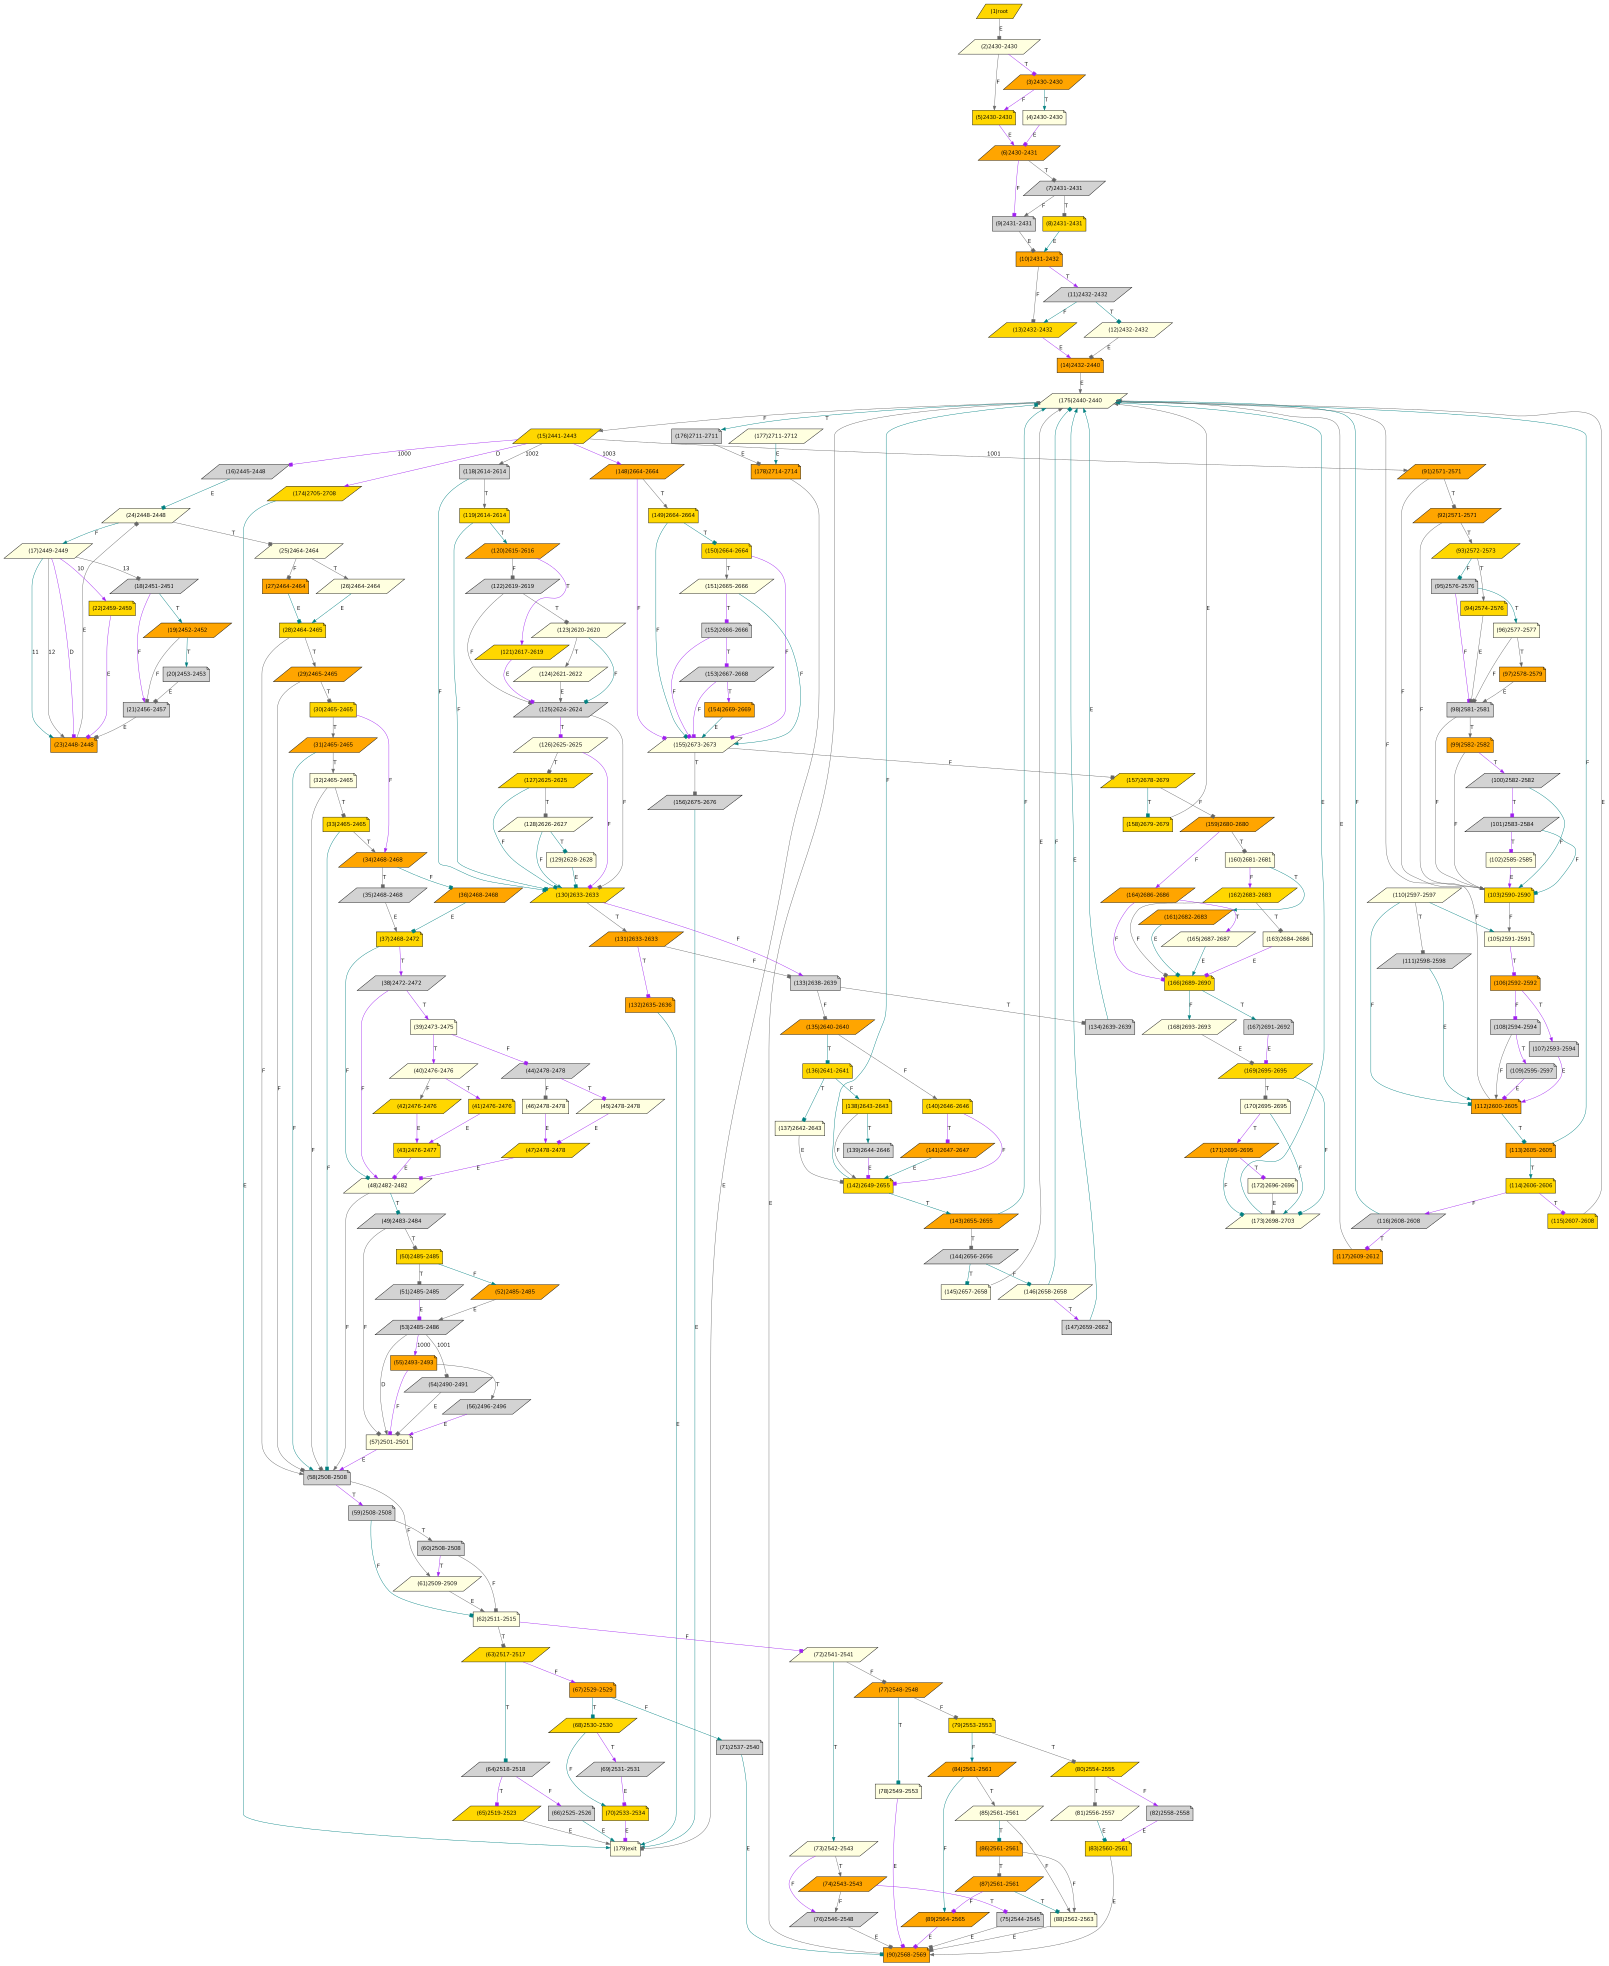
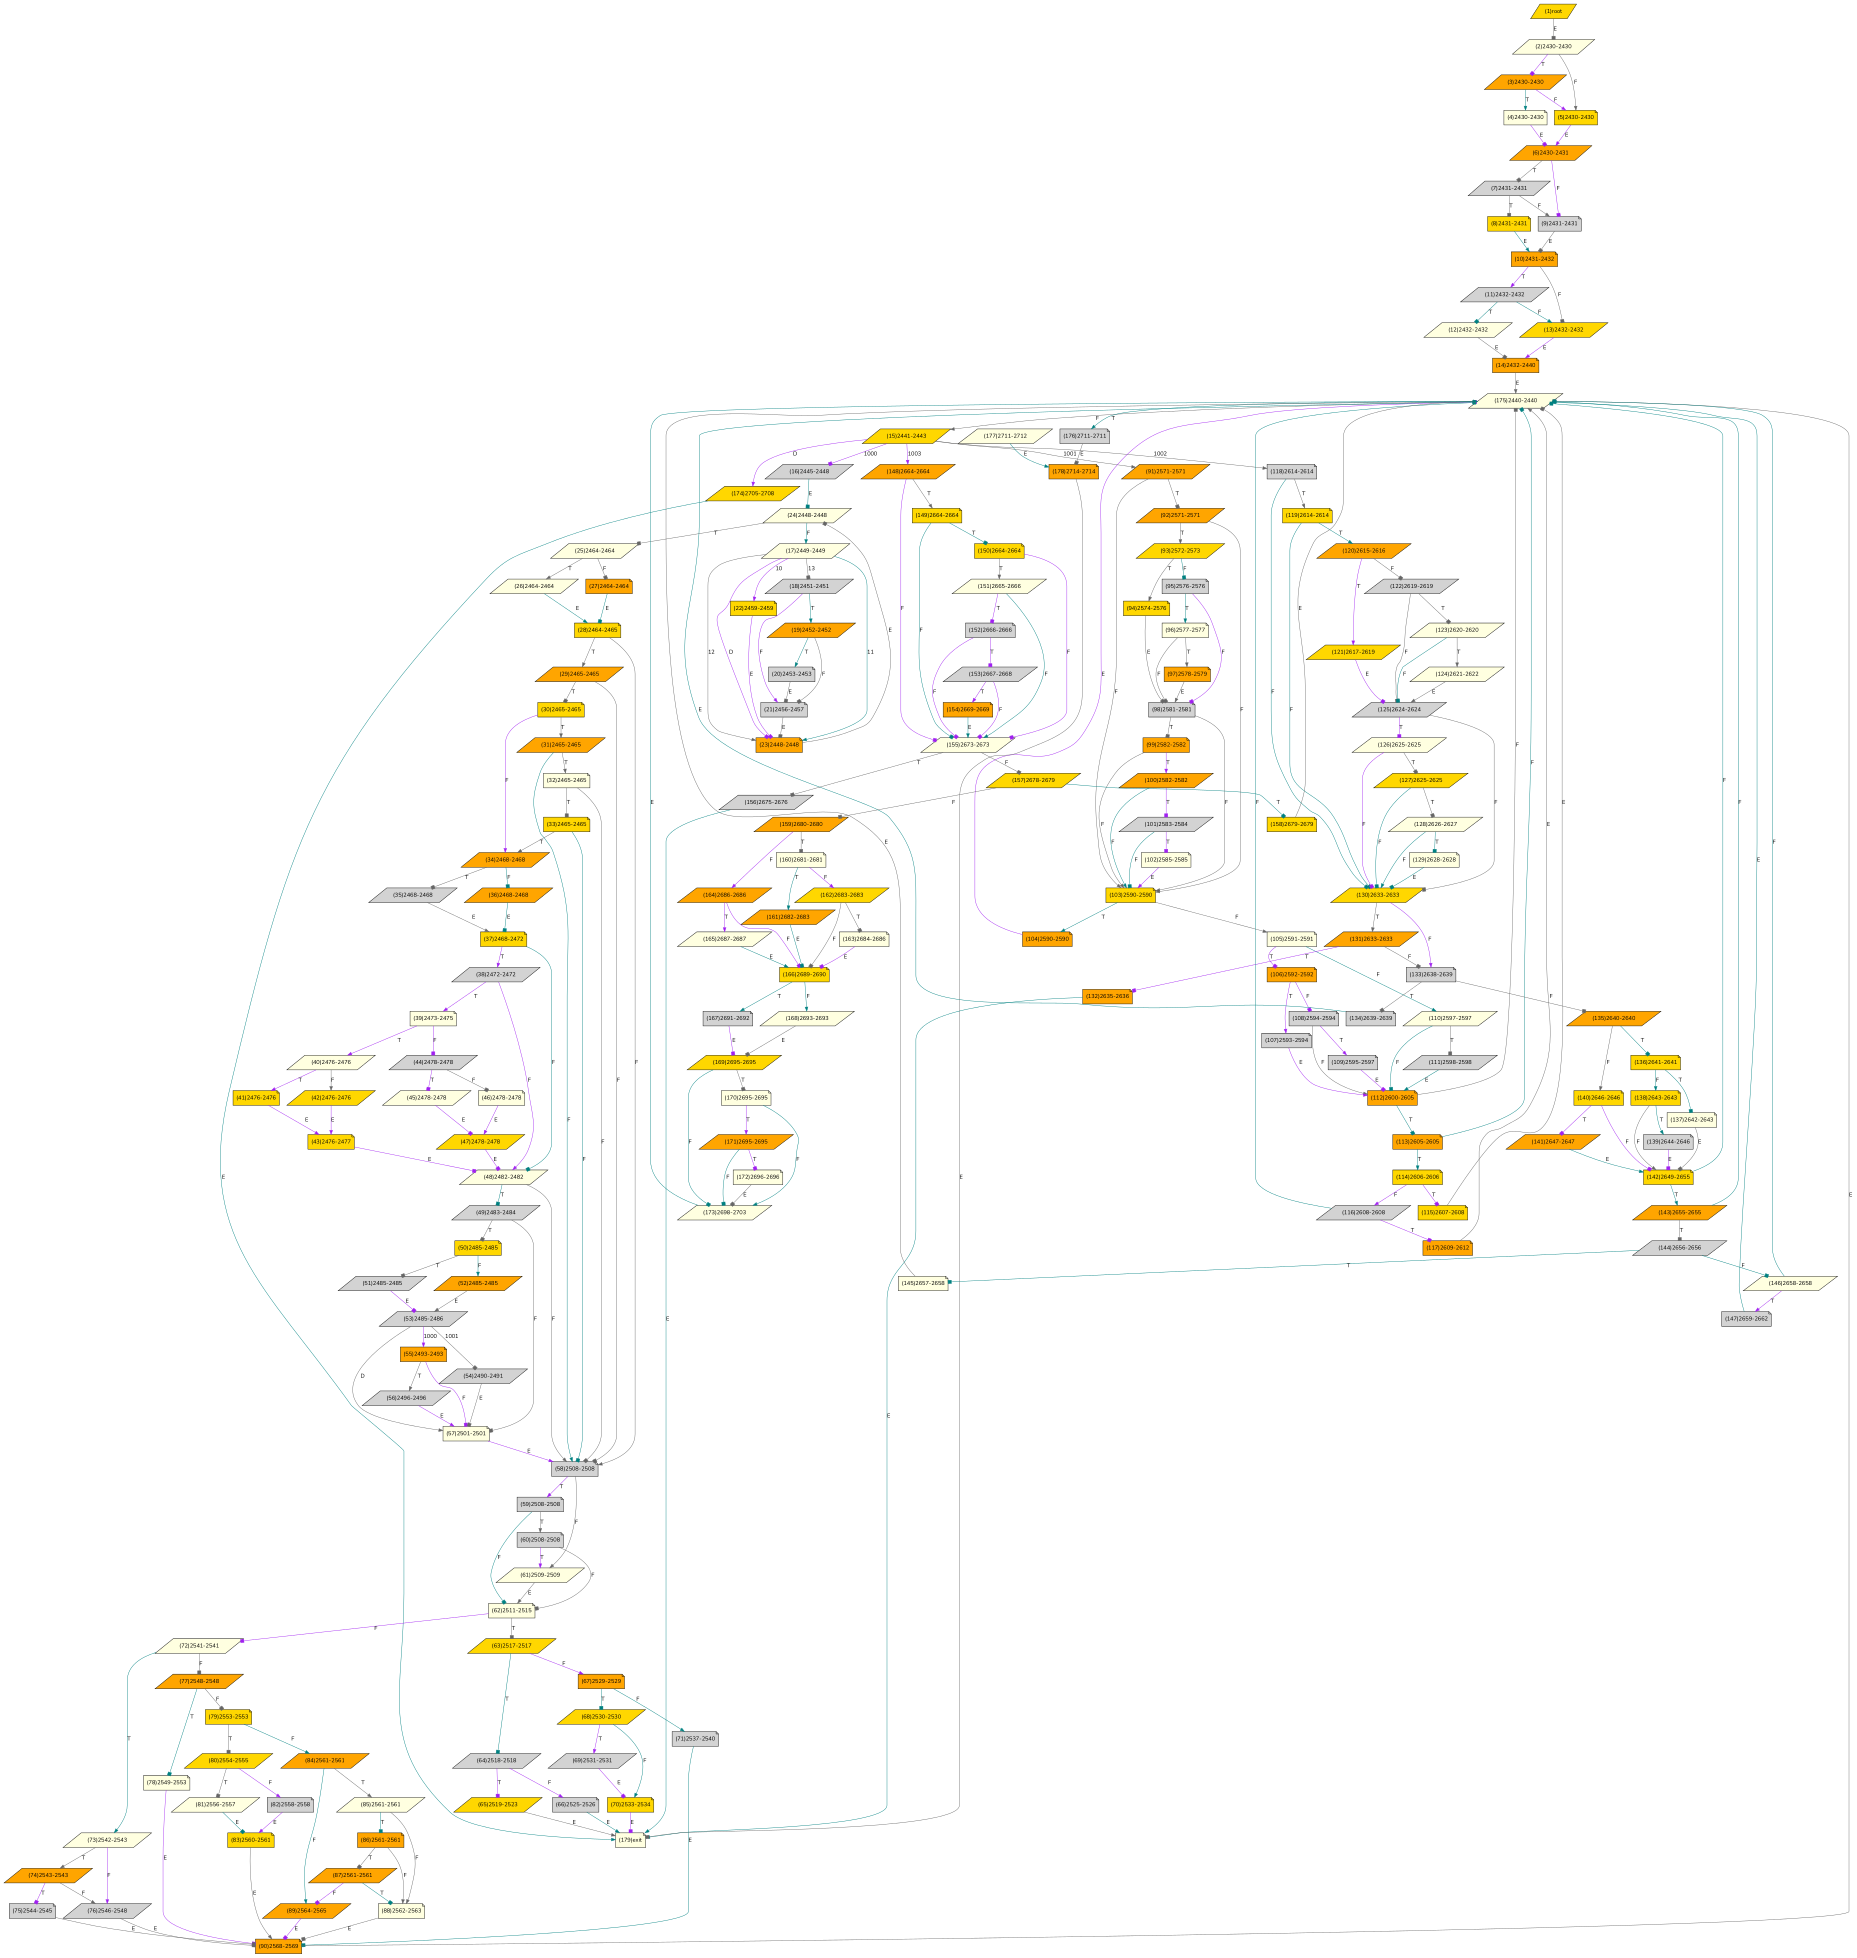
(1470, 725) -> (1169, 725)
(1513, 781) -> (1166, 781)
(1460, 916) -> (1369, 978)
none -> (1047, 939)
